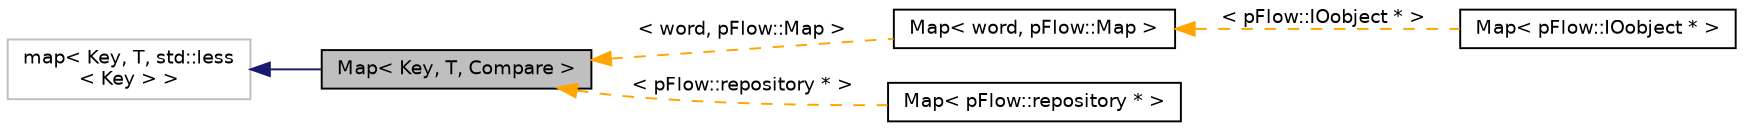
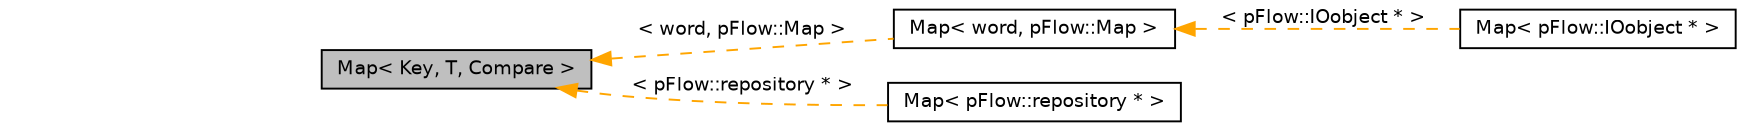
(129, 69) -> none
